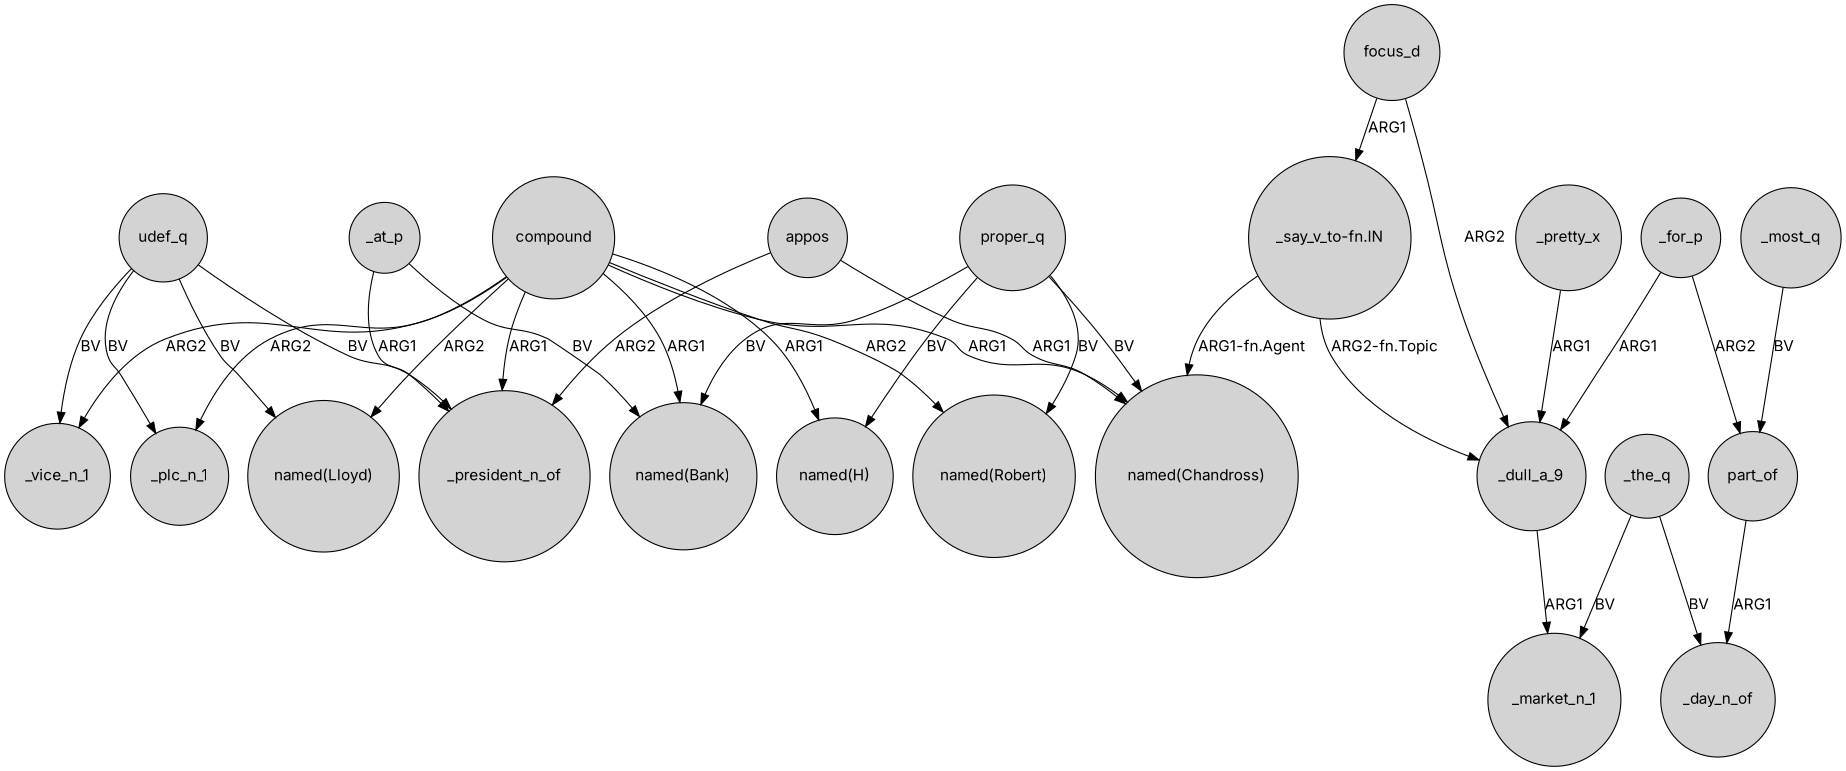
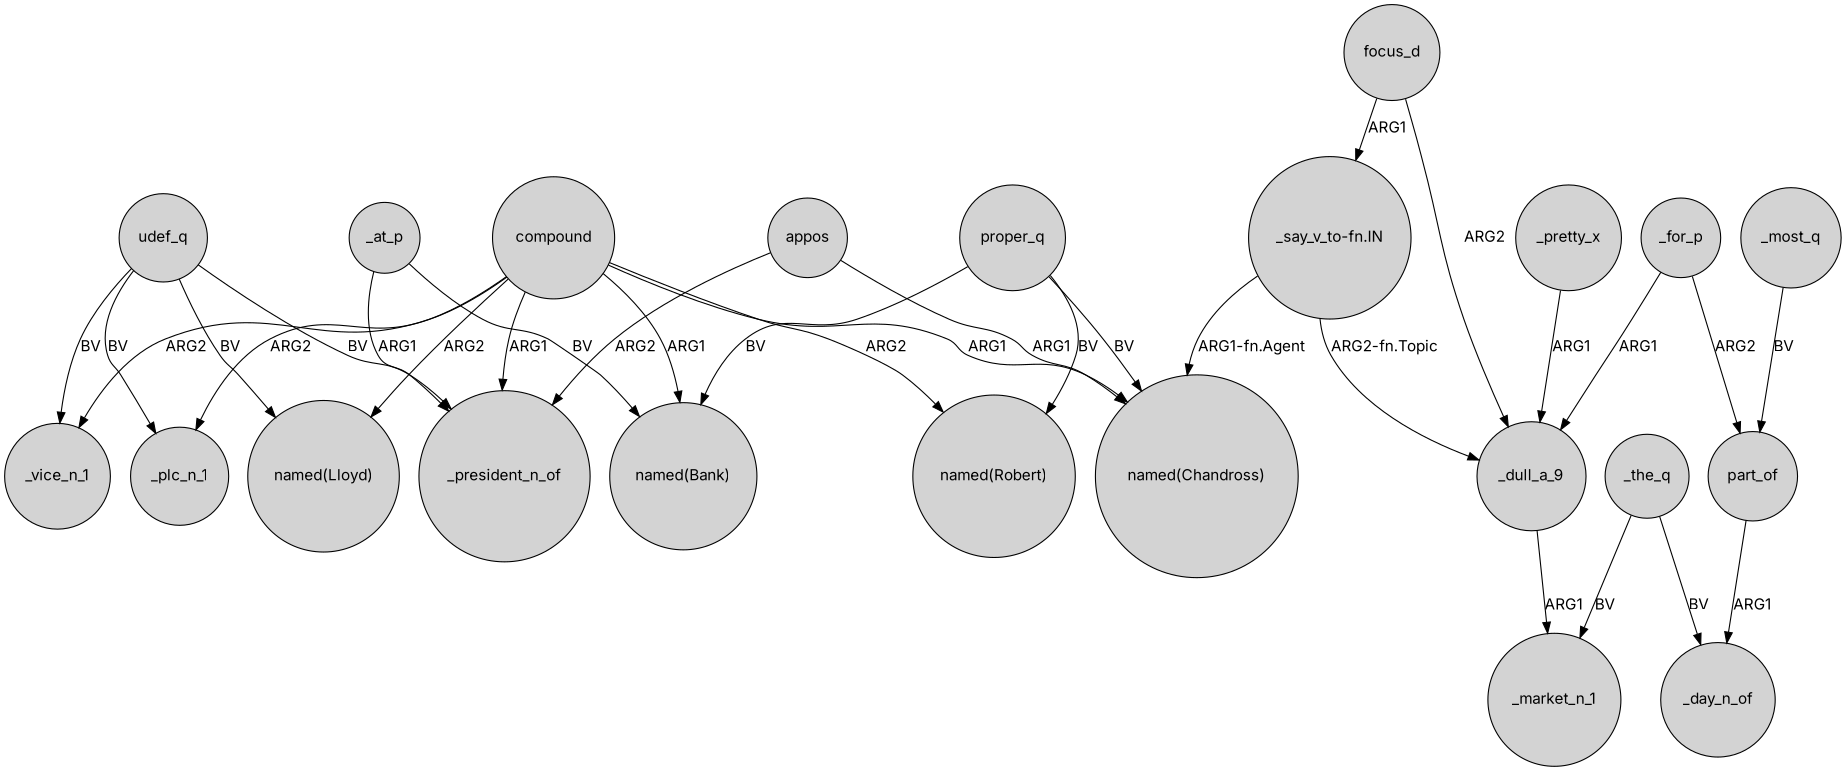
(835, 476) -> none
